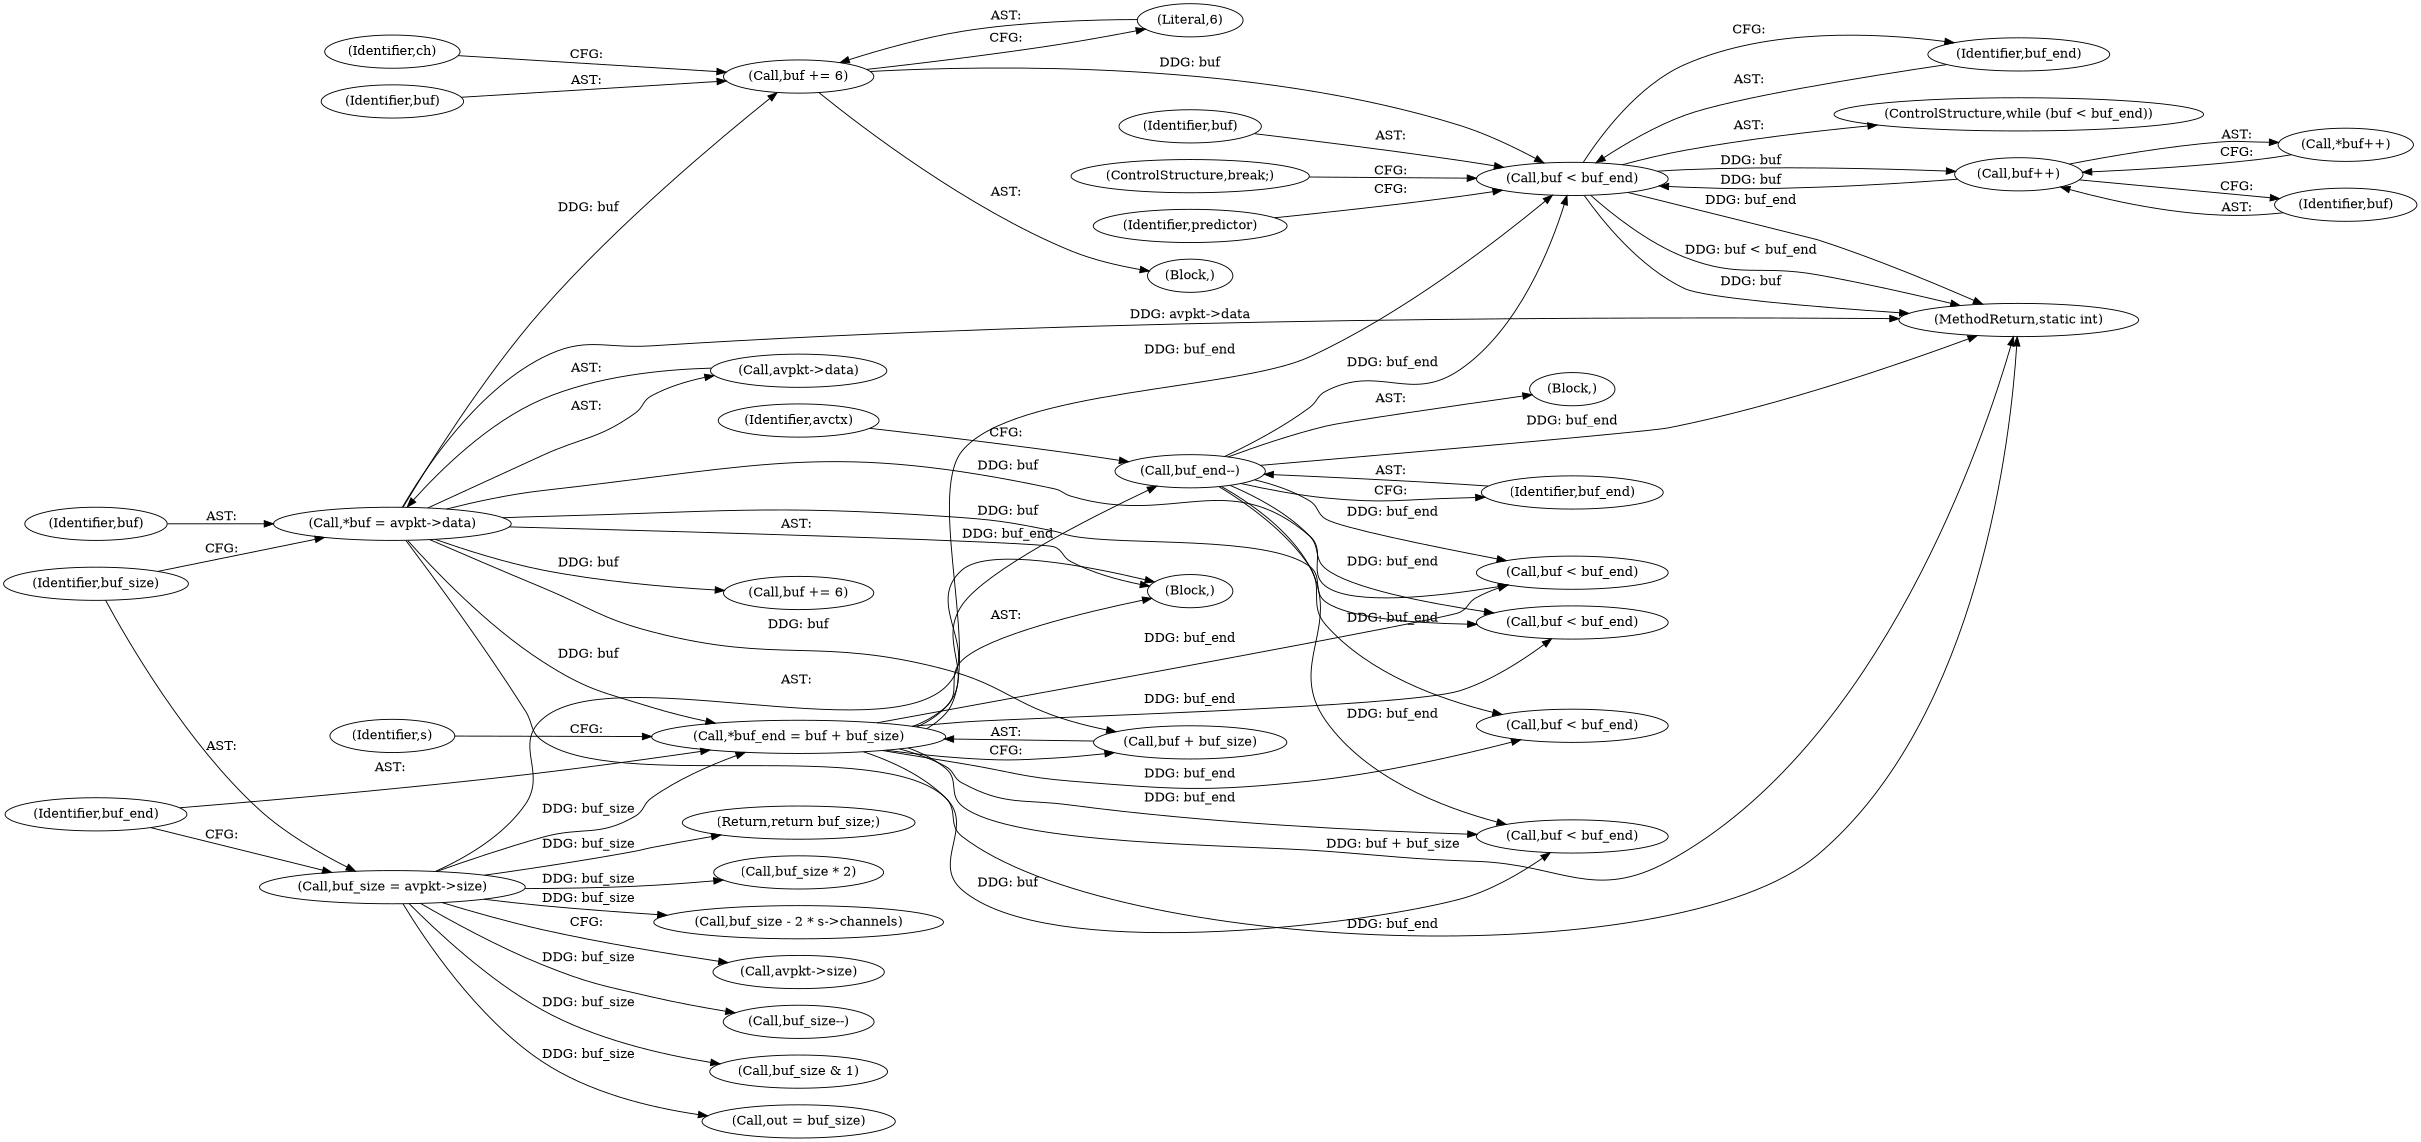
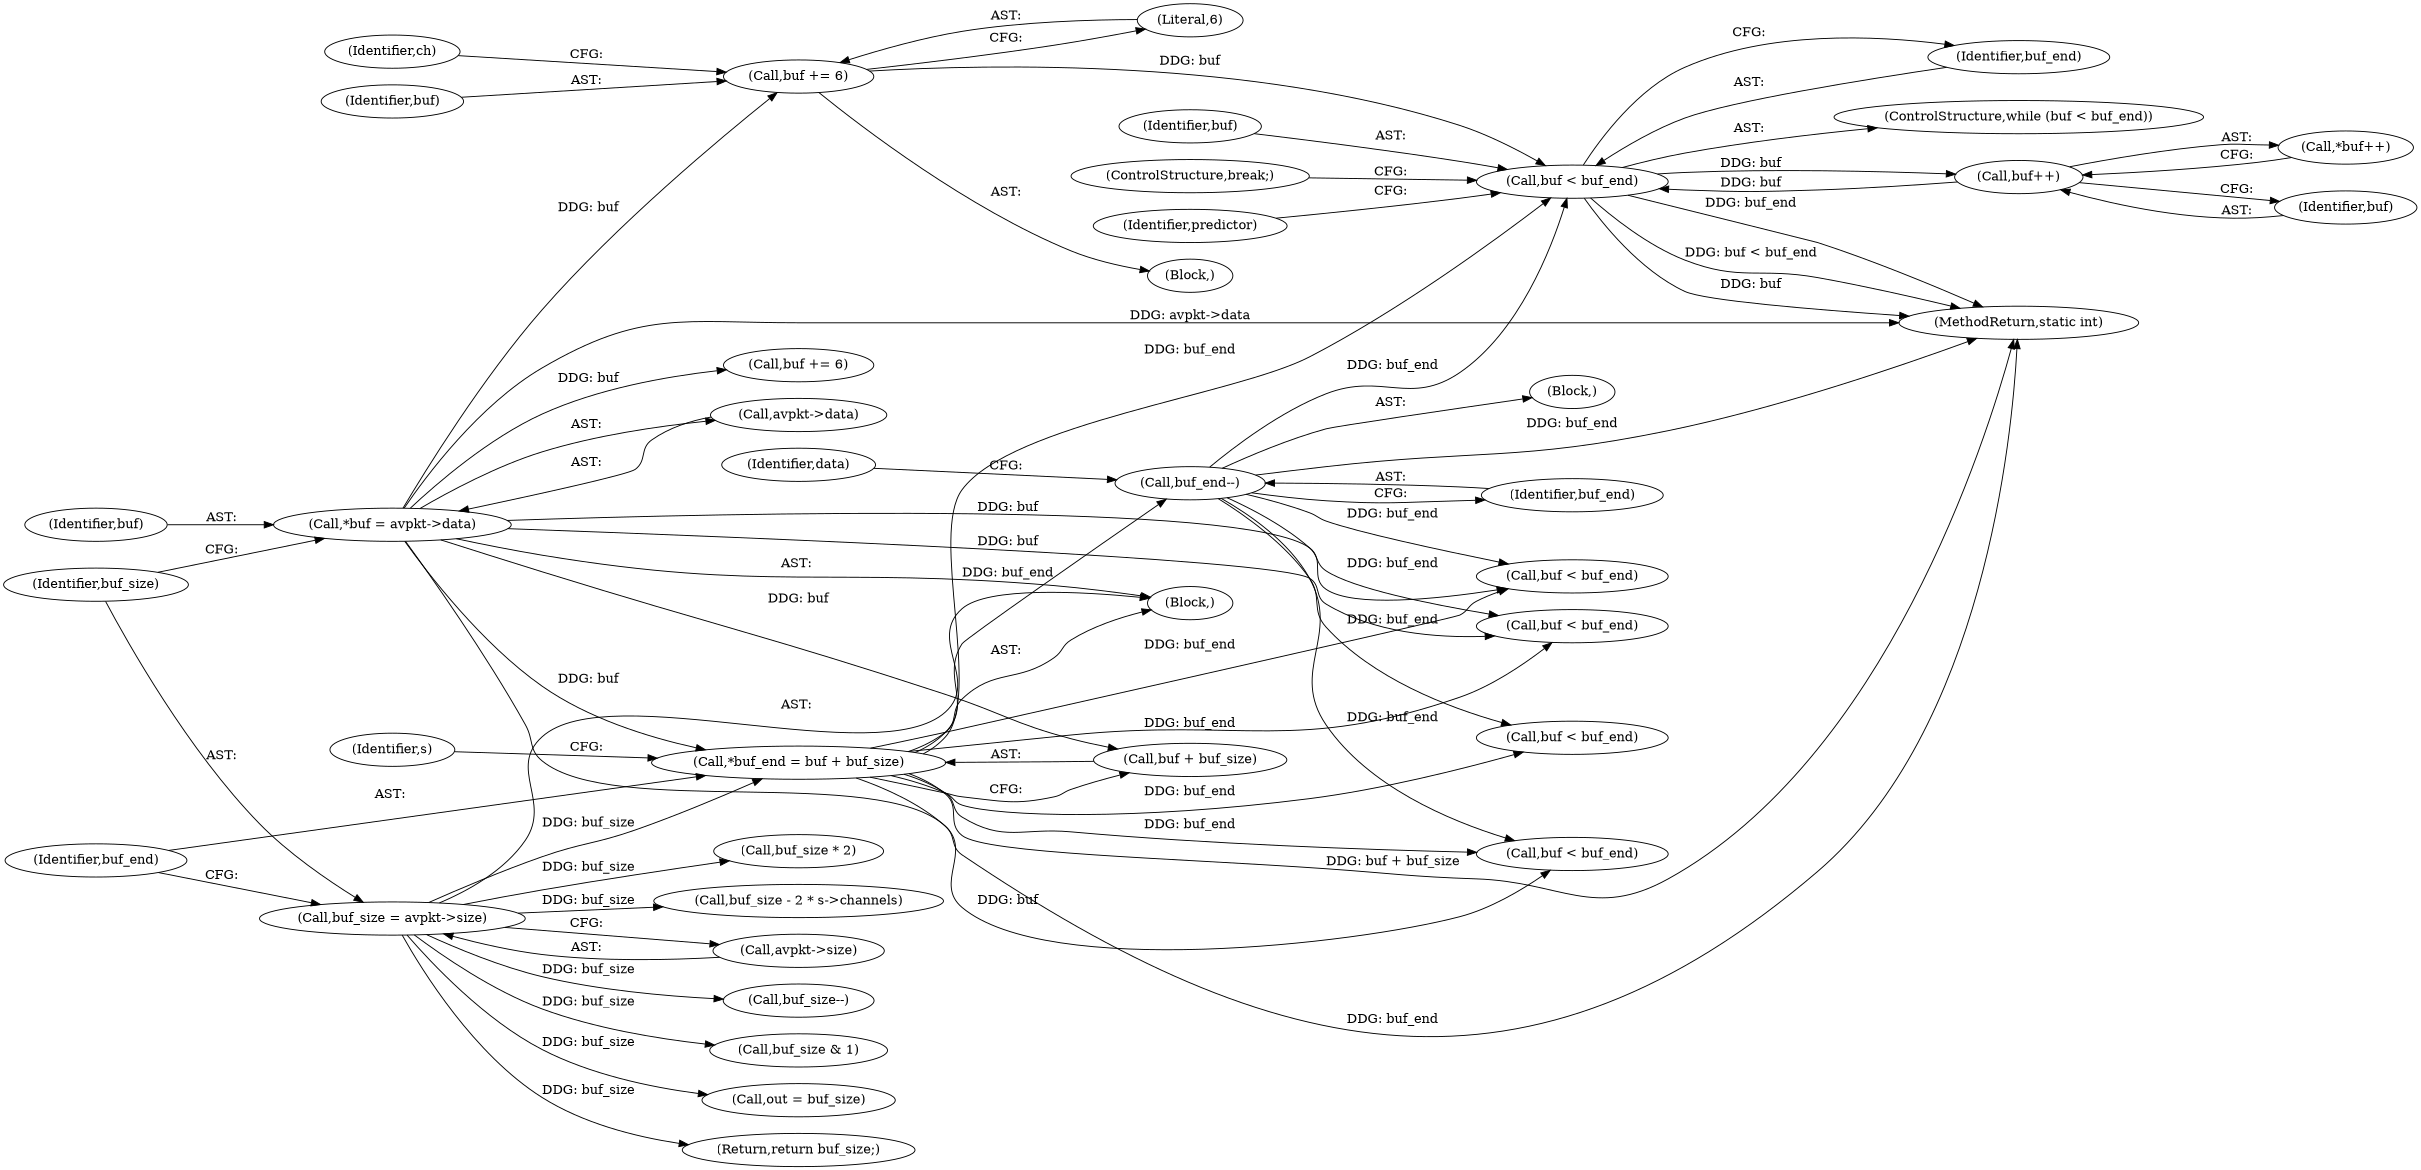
(799, 421) -> (799, 465)
none -> (585, 958)
